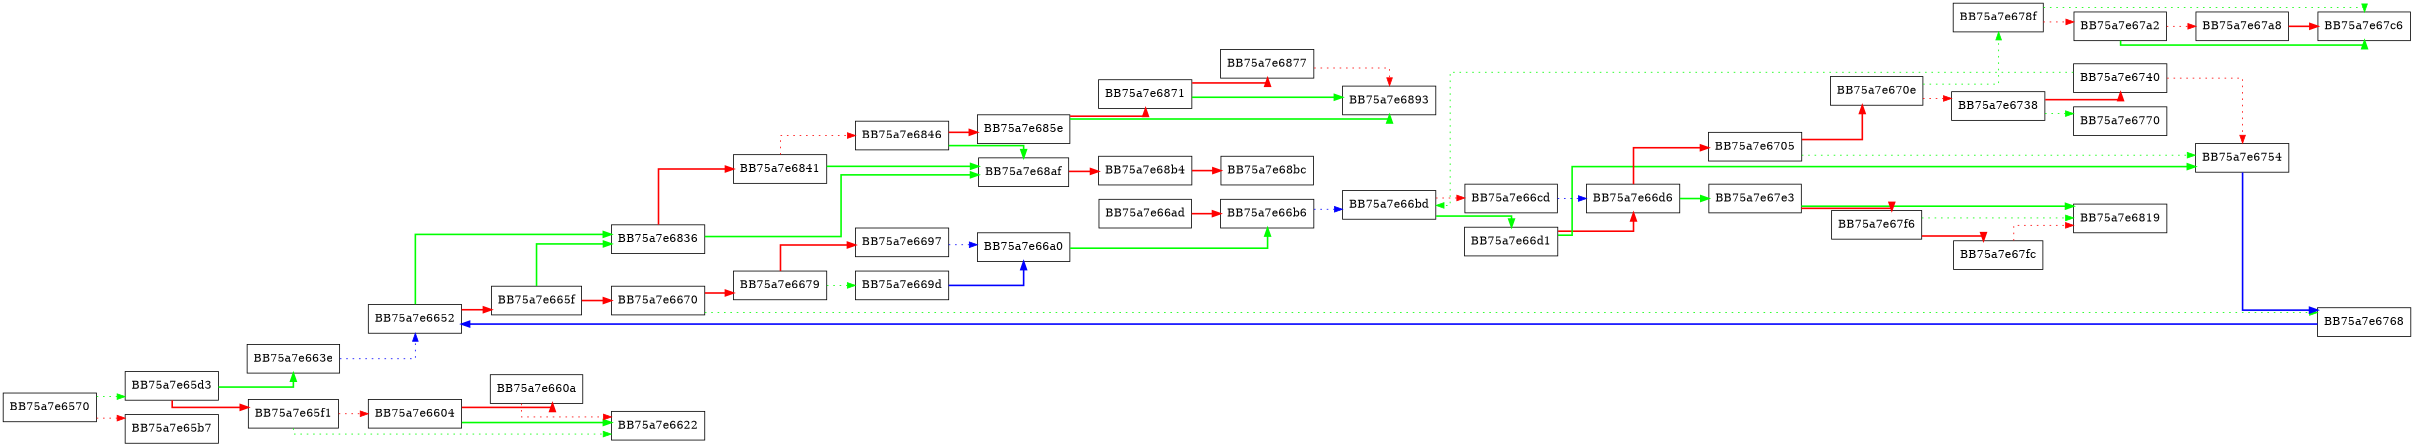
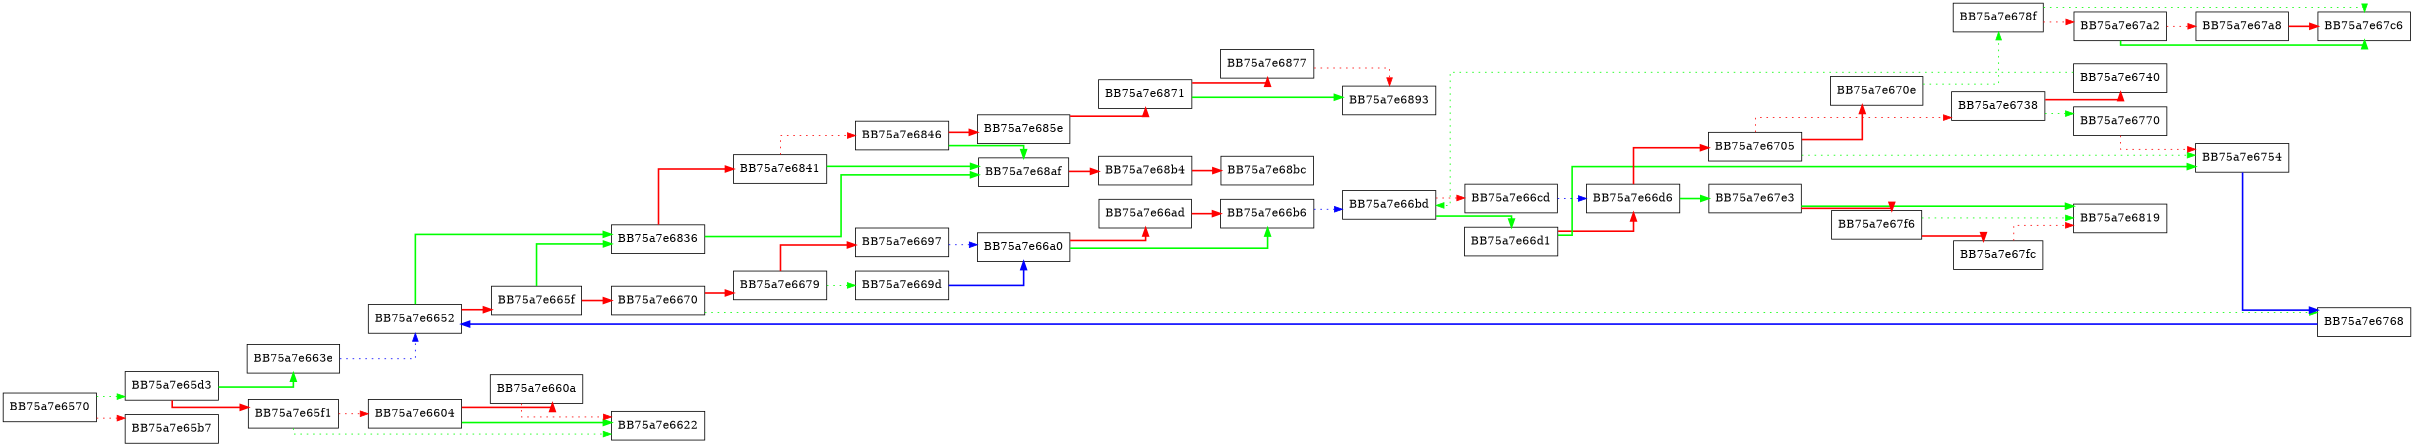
(2233, 78) -> (2147, 149)
(1933, 98) -> (1842, 118)
(1230, 119) -> none
none -> (1110, 240)
